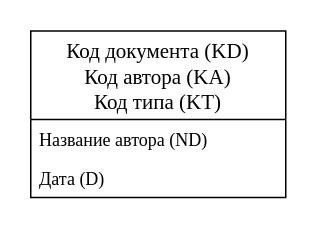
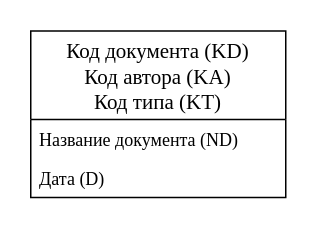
(135, 140) -> (150, 140)
